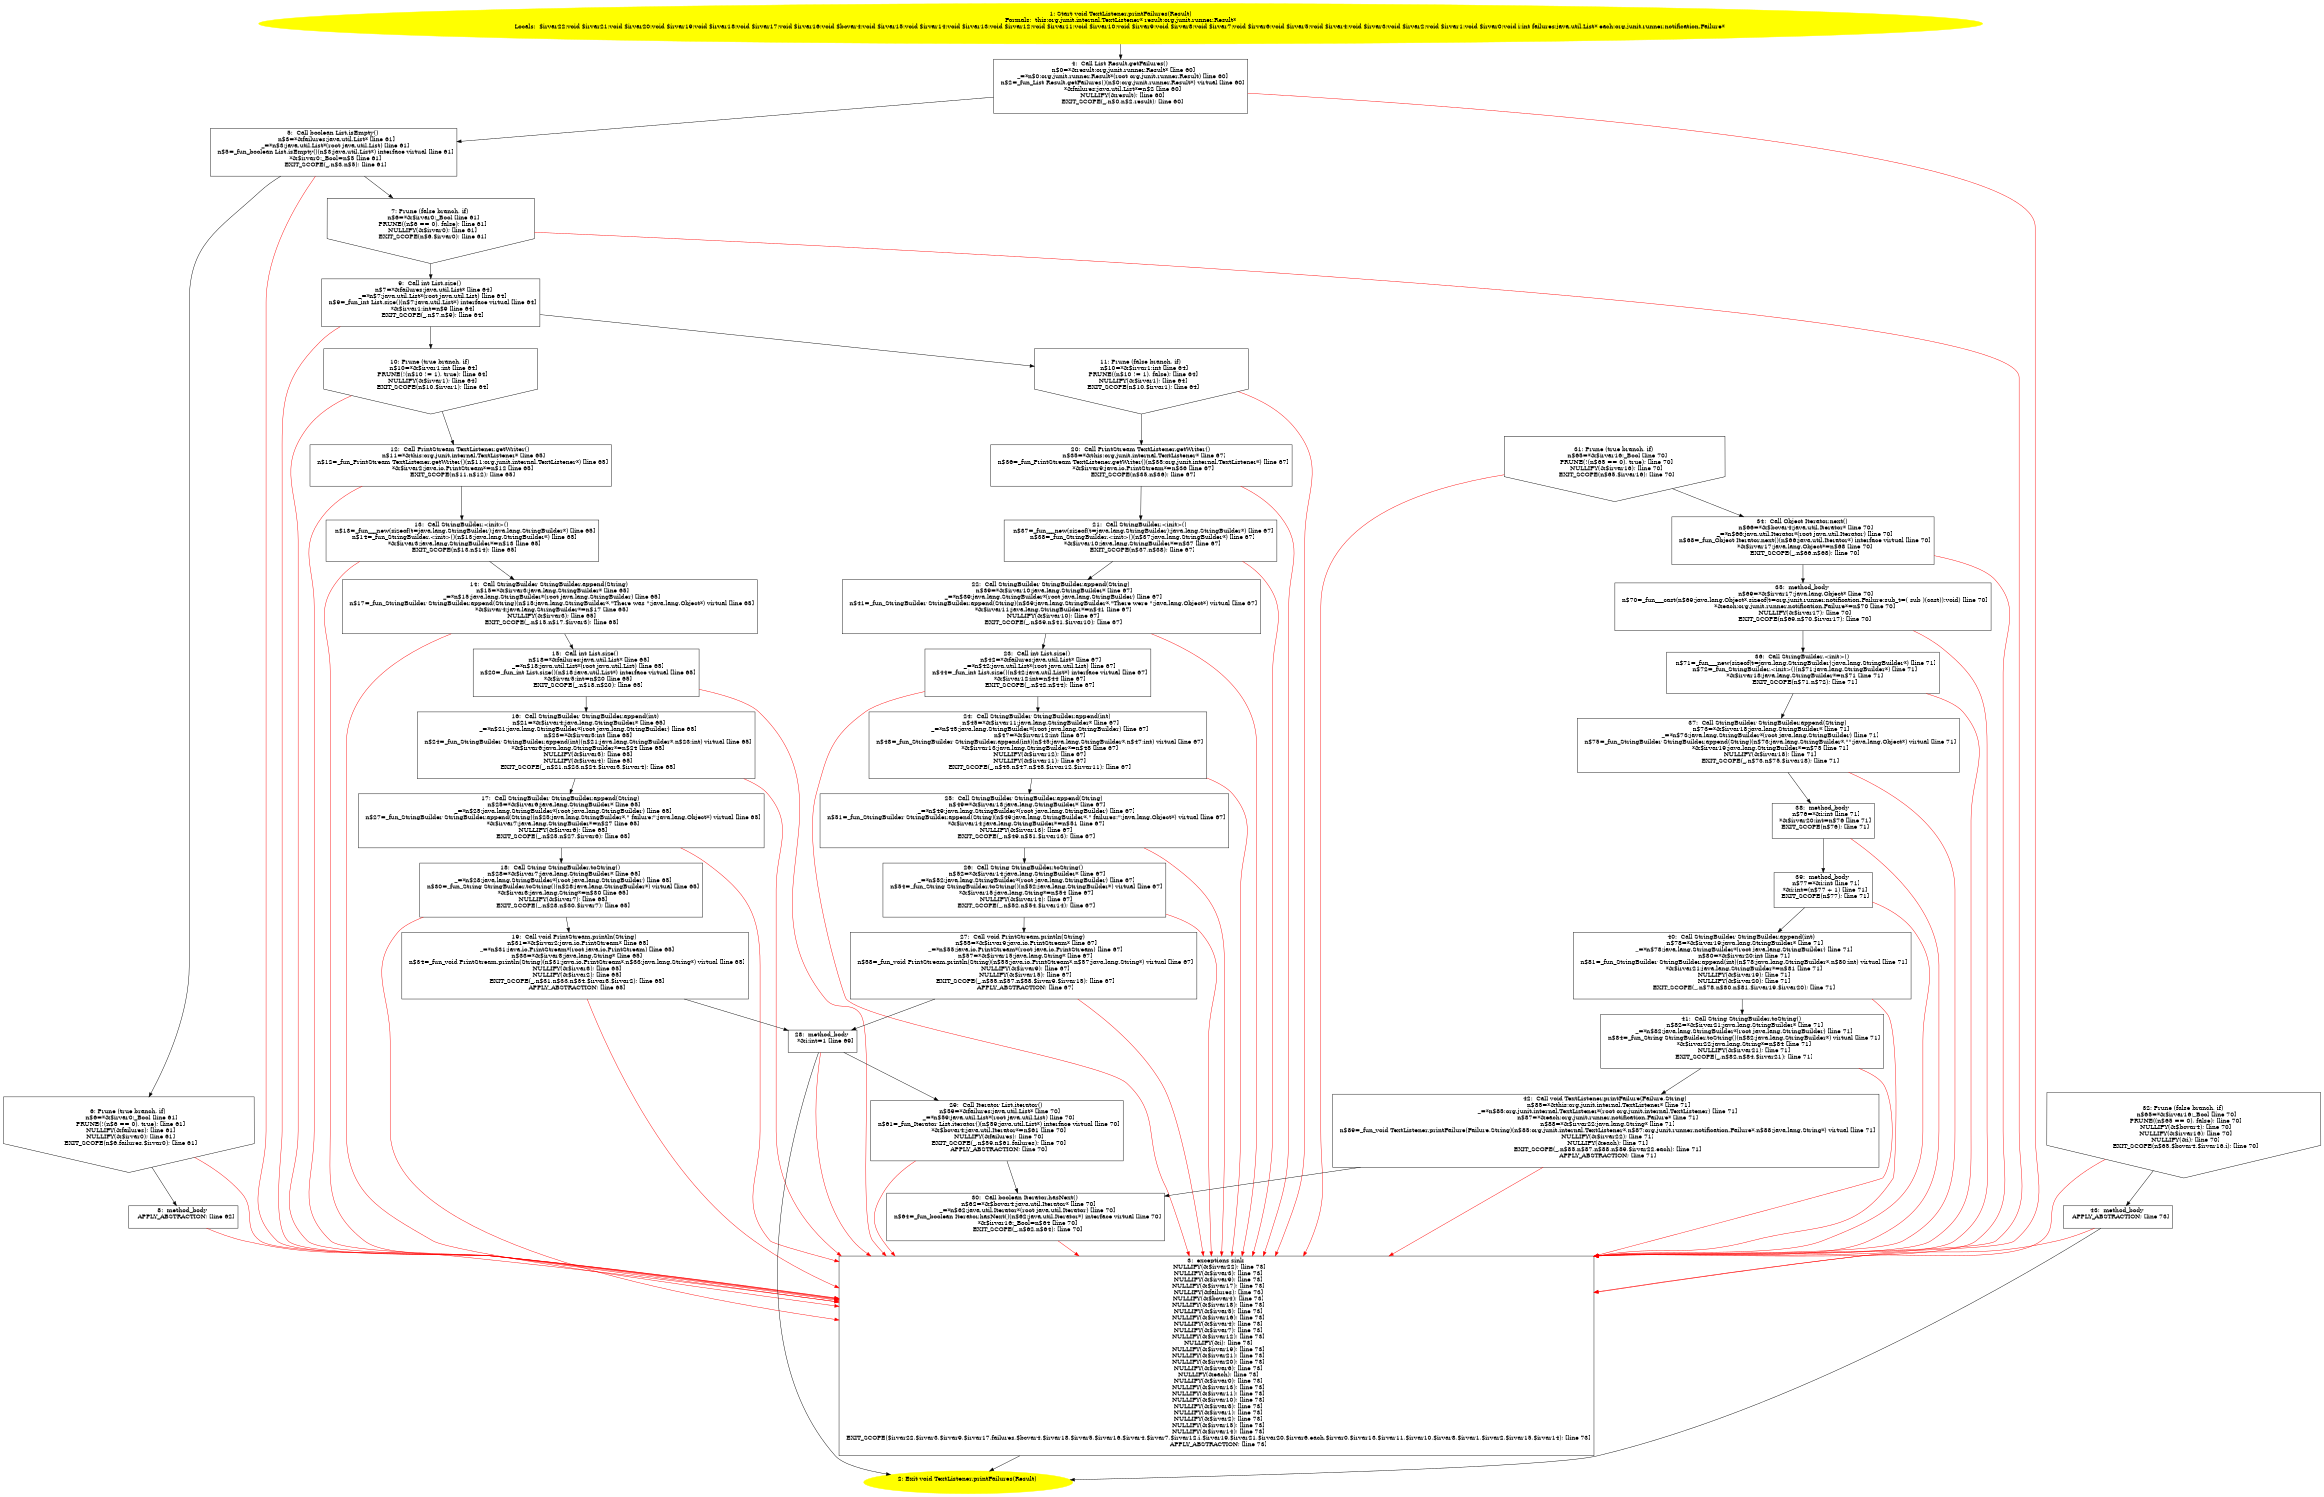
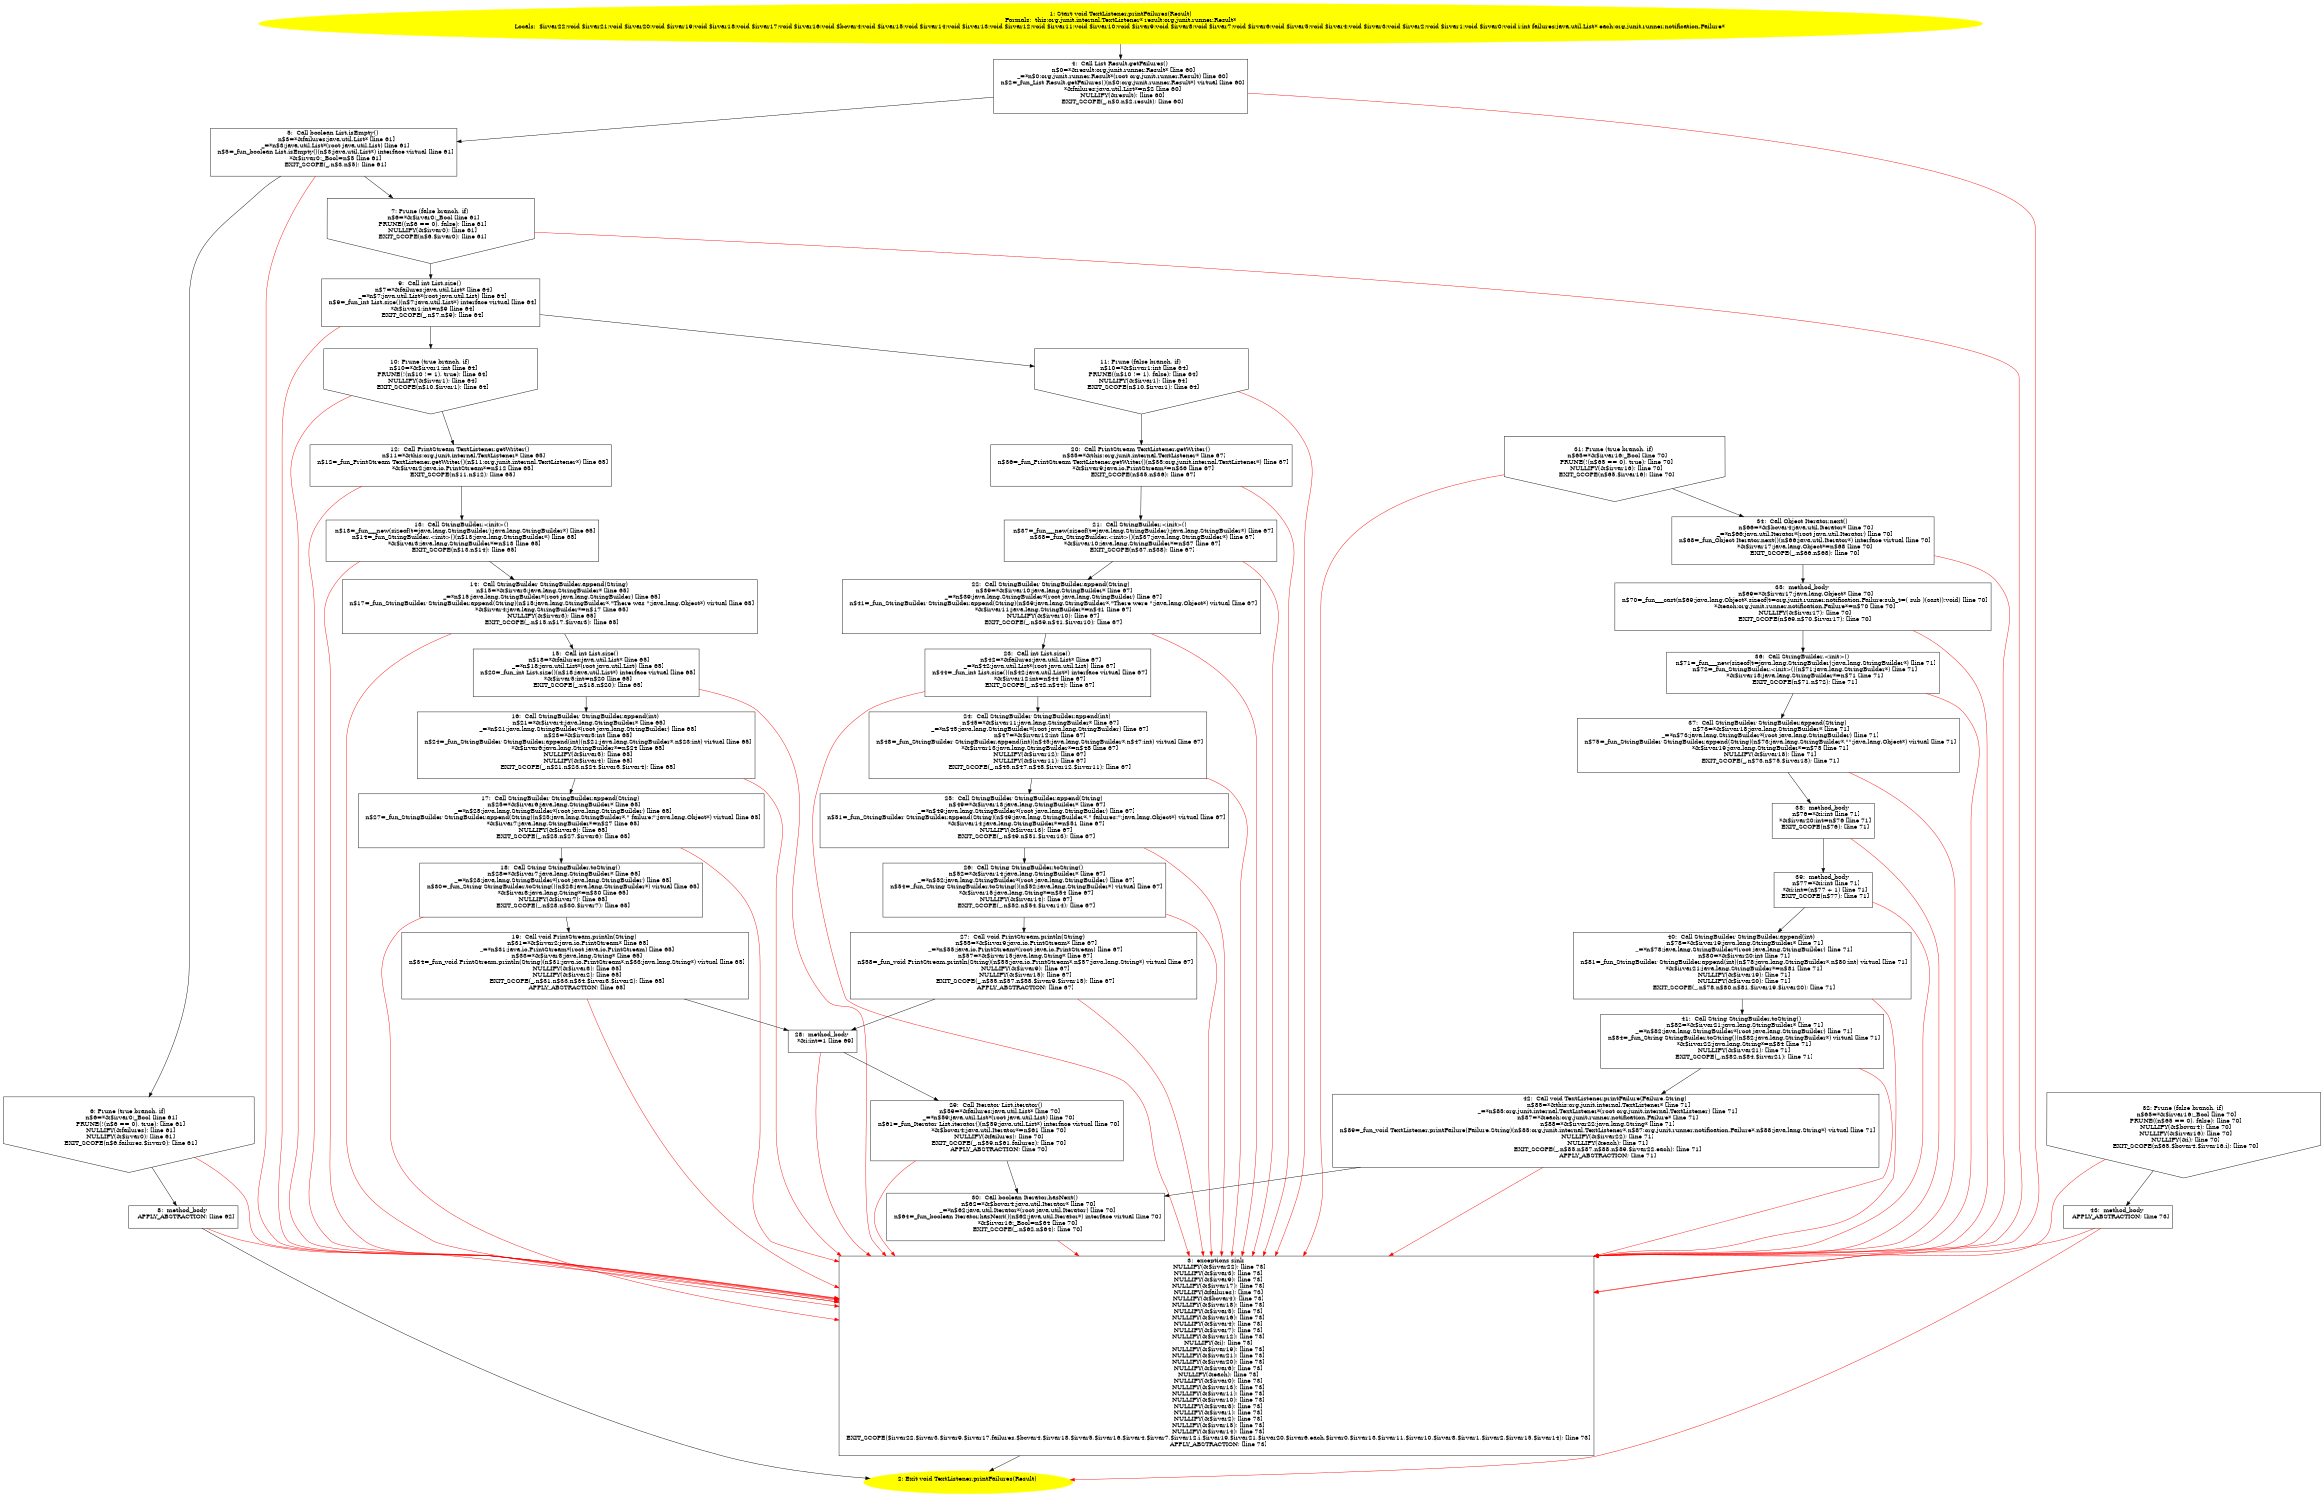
(778, 1286) -> (522, 1386)
(1612, 1452) -> (1612, 1452)
